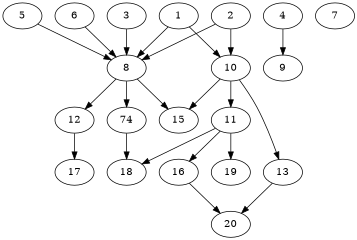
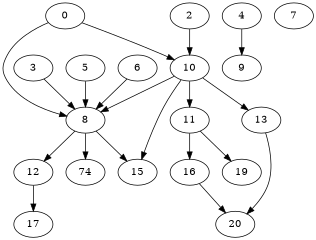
(179, 16) -> (65, 16)
(182, 40) -> (141, 92)
(127, 172) -> none
